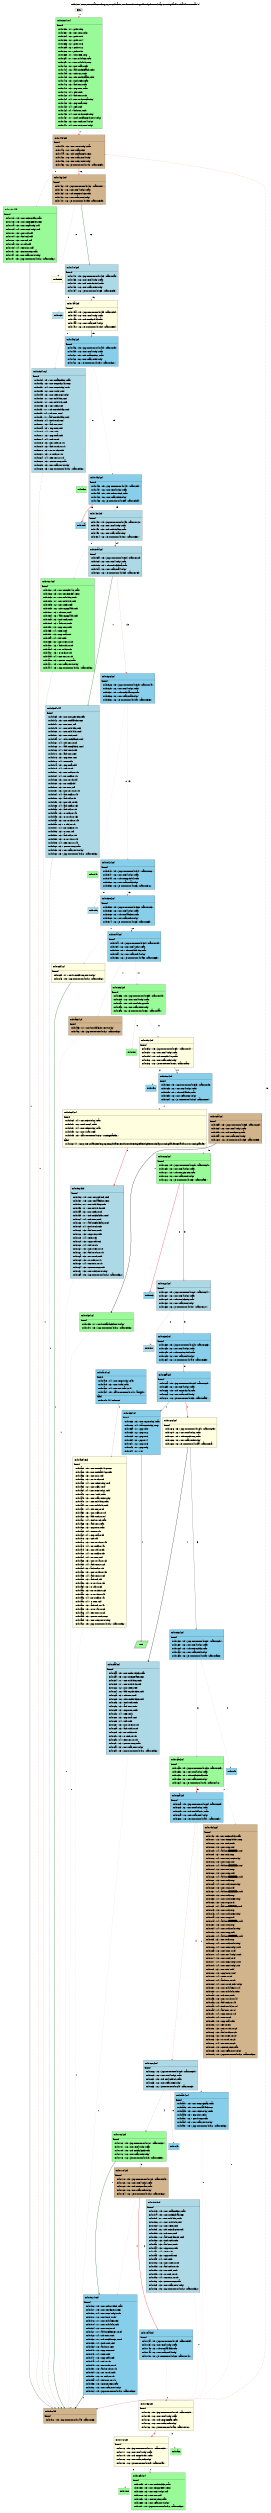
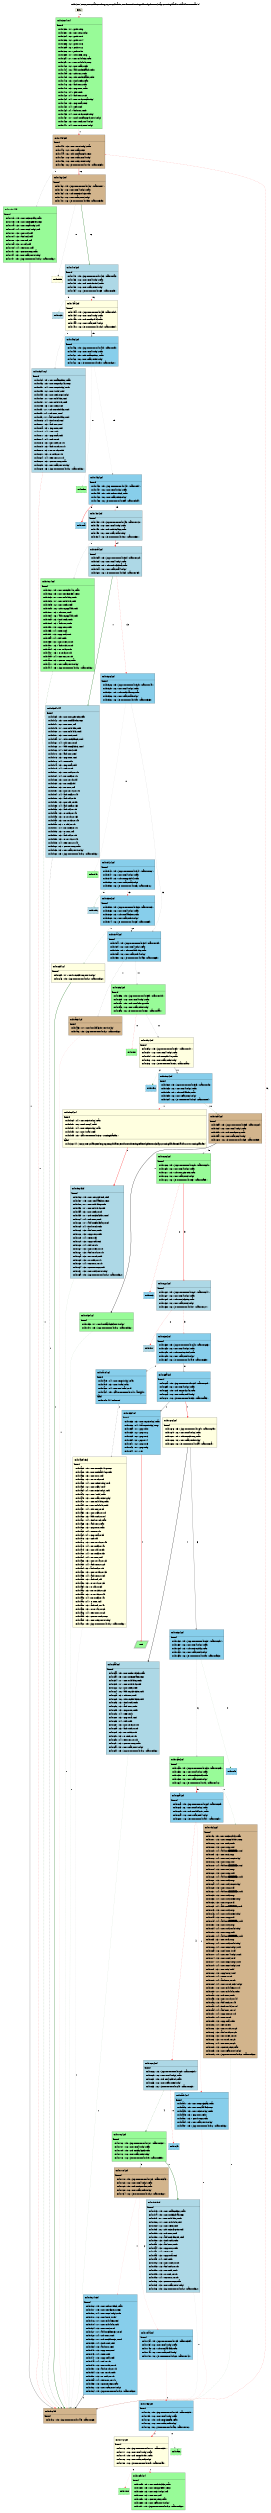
(91, 508) -> (91, 508)
(128, 781) -> (151, 817)
none -> (210, 1108)
(165, 1237) -> (165, 1237)
none -> (153, 1367)
(96, 2226) -> (174, 2179)
(139, 2265) -> (139, 2265)
(166, 2416) -> (166, 2416)
